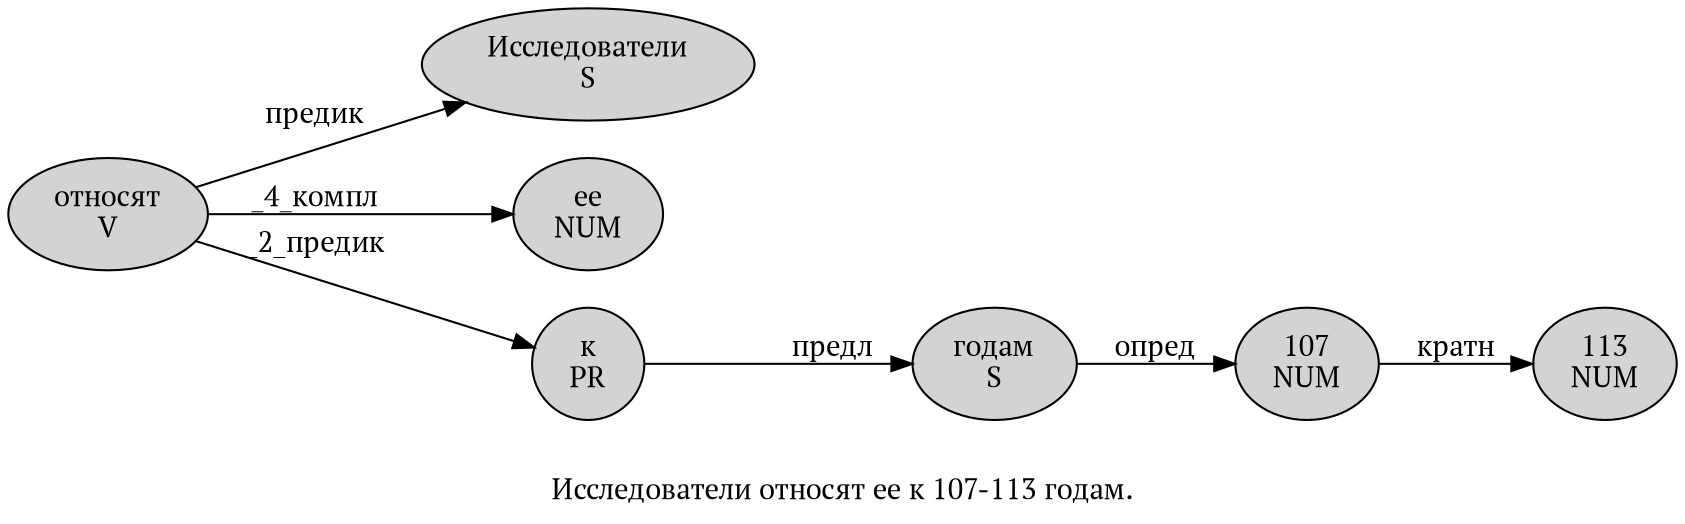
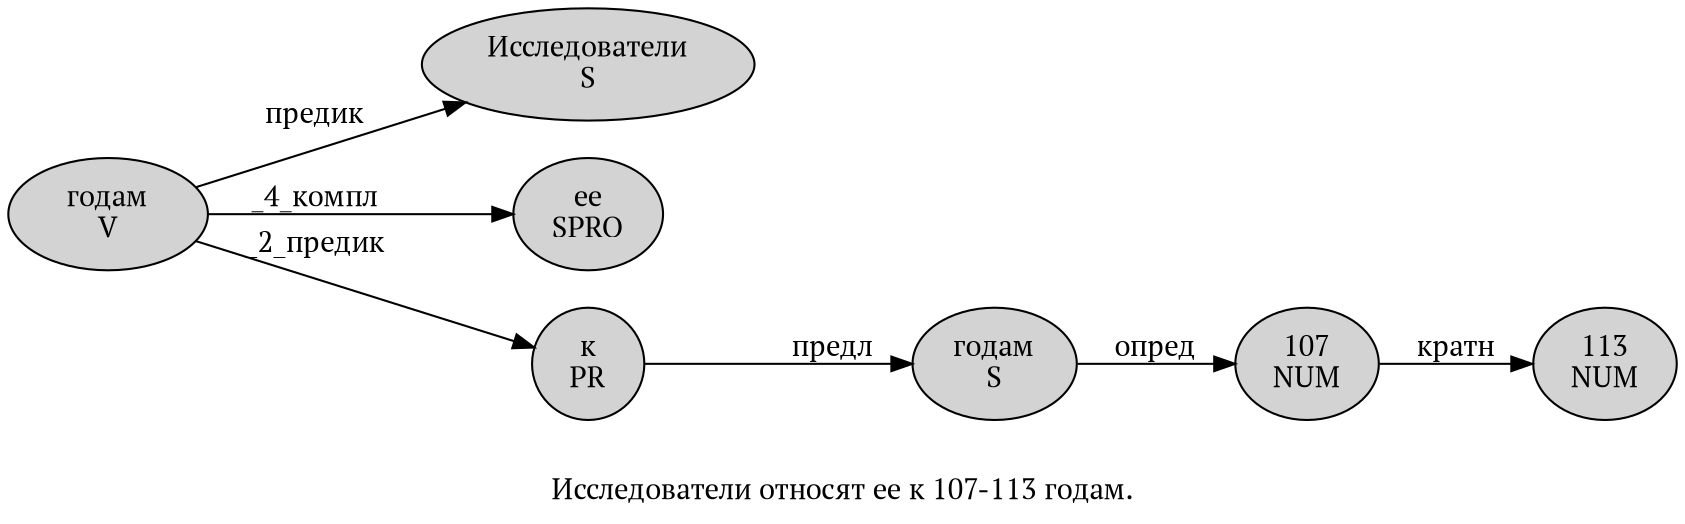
(108, 214) -> (108, 214)
(588, 214) -> (588, 214)
